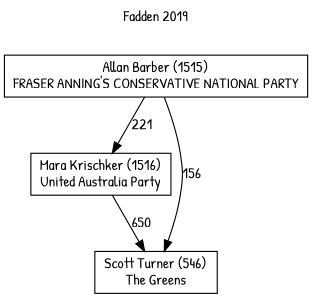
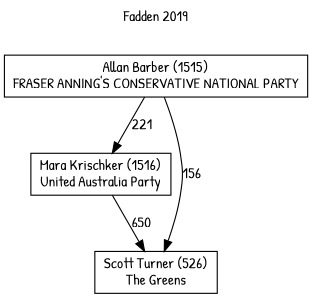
(156, 272) -> (156, 272)
